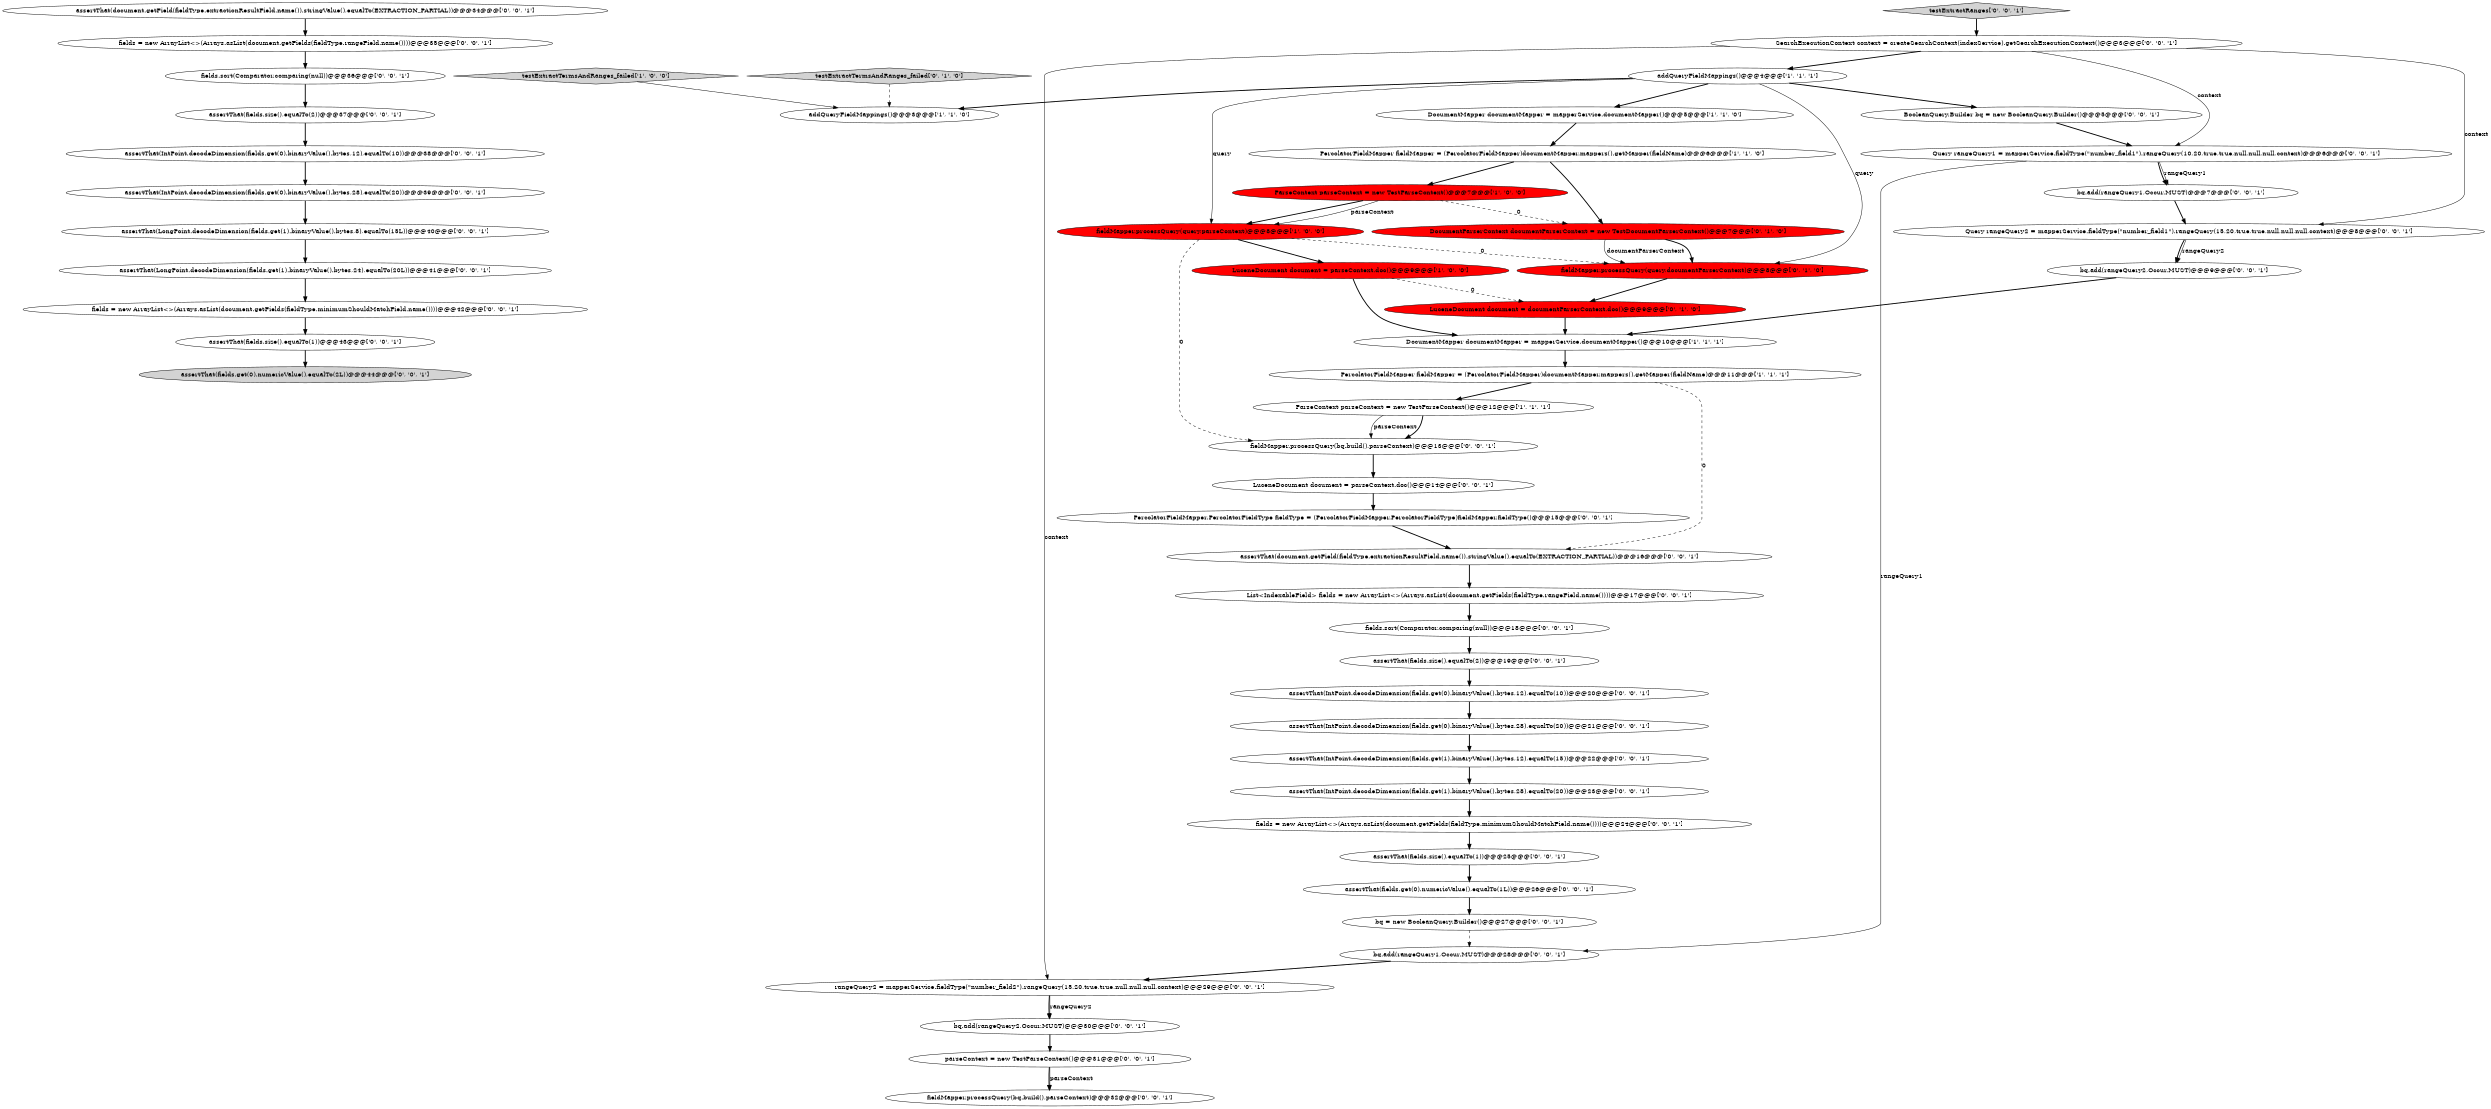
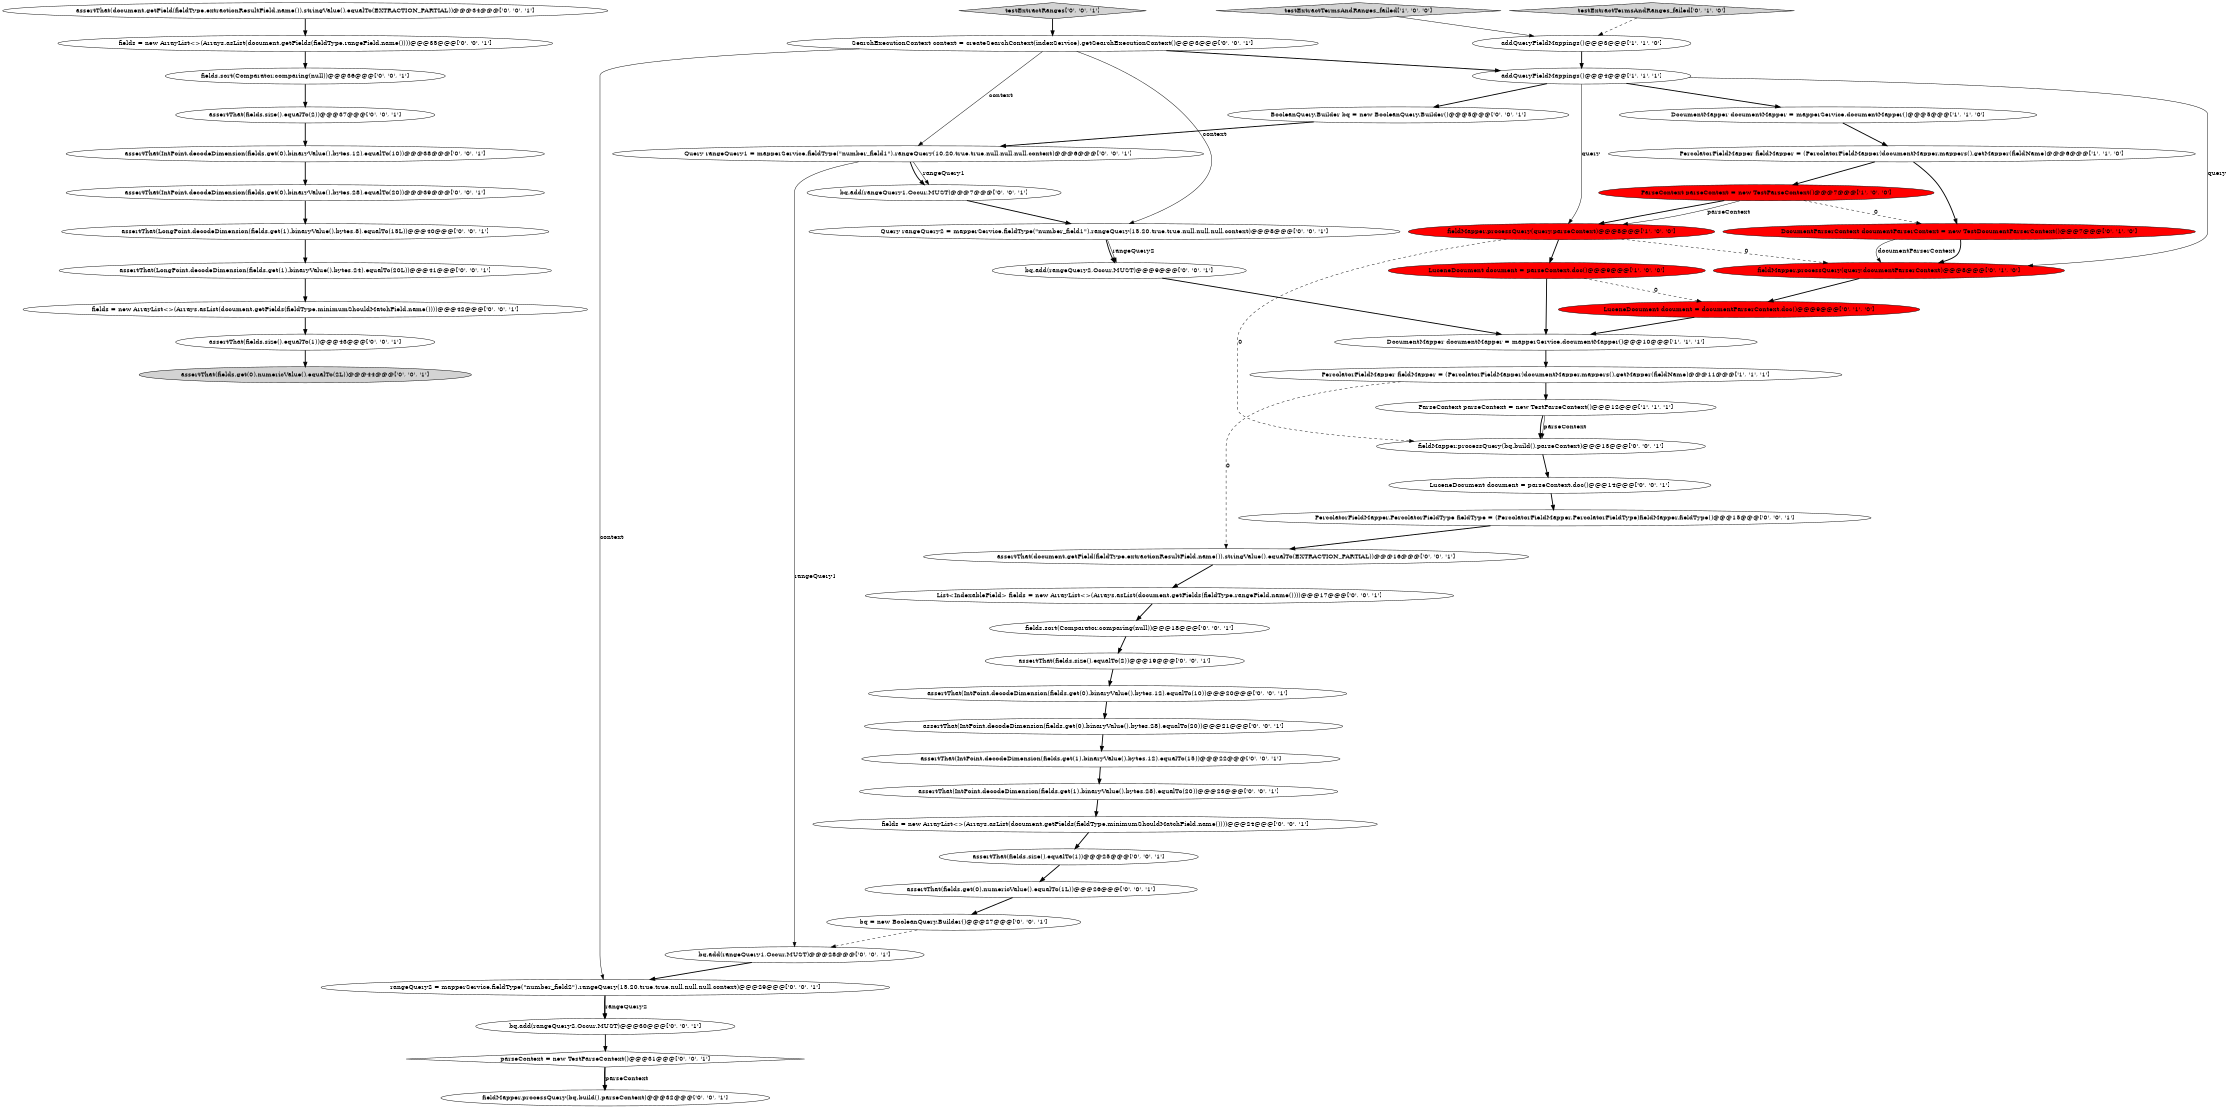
(1298, 88) -> (1582, 57)
(1050, 1059) -> (605, 1059)
